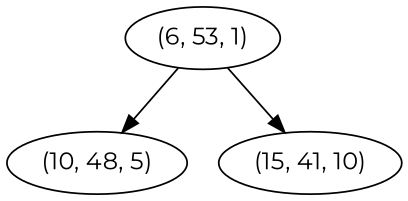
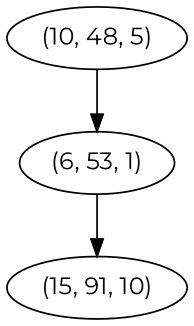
(156, 93) -> (97, 92)
(310, 163) -> (97, 288)
